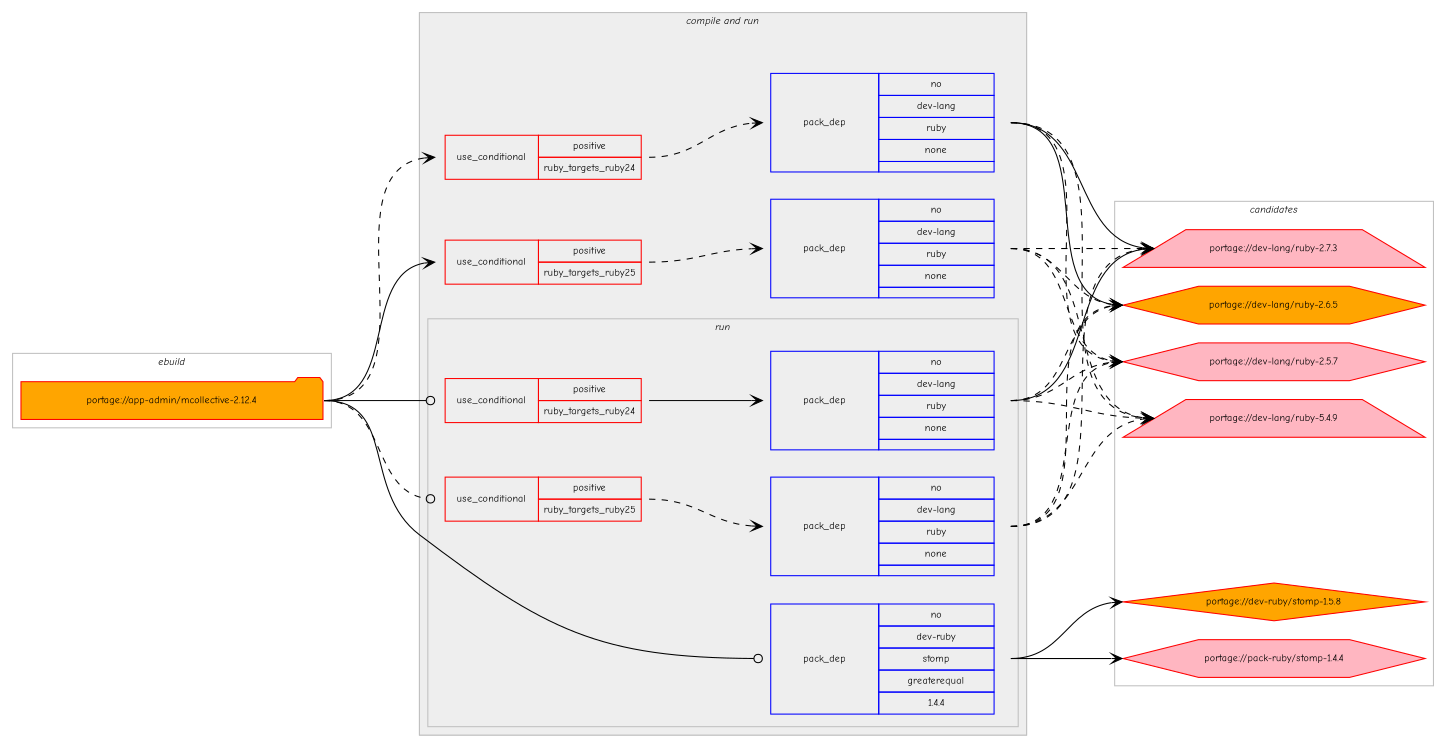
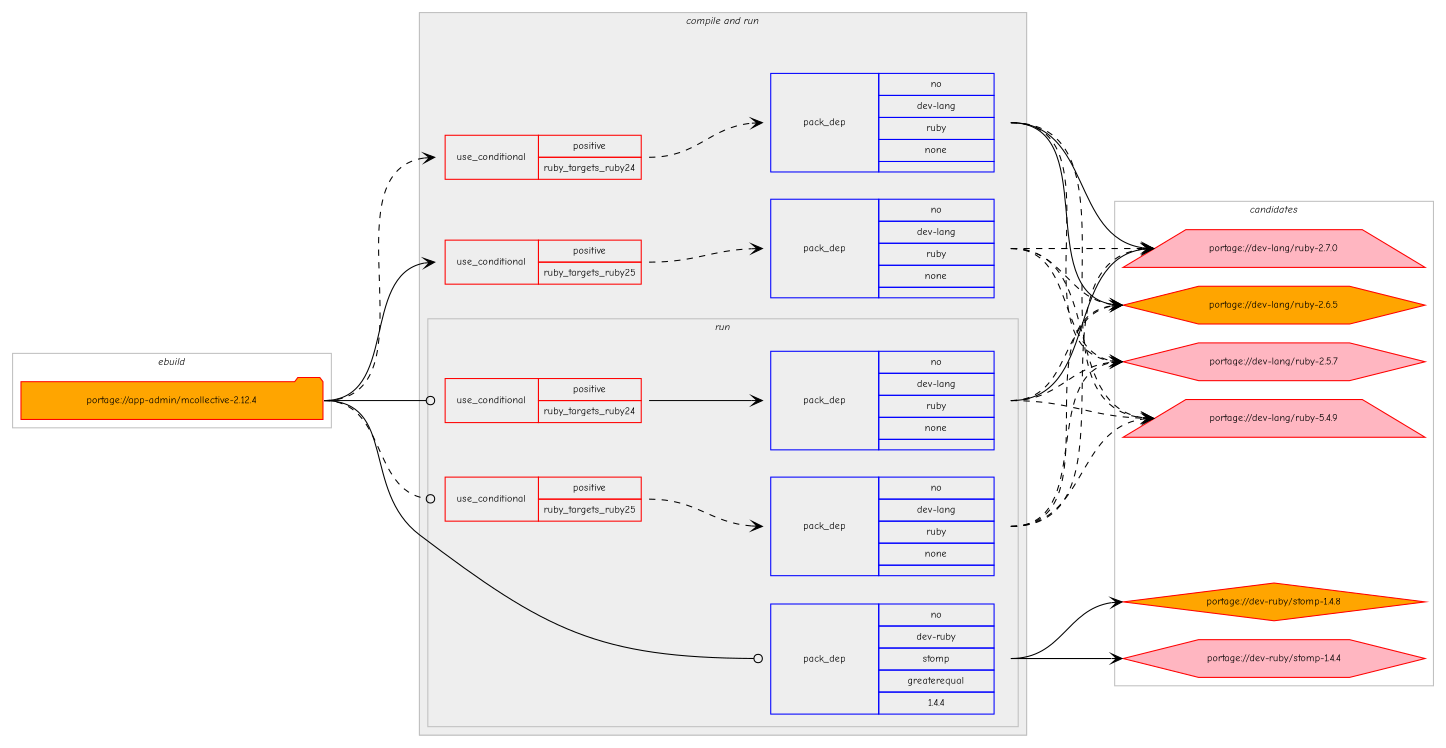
(1274, 249) -> (1274, 249)
(1274, 602) -> (1274, 602)
(1274, 659) -> (1274, 659)
